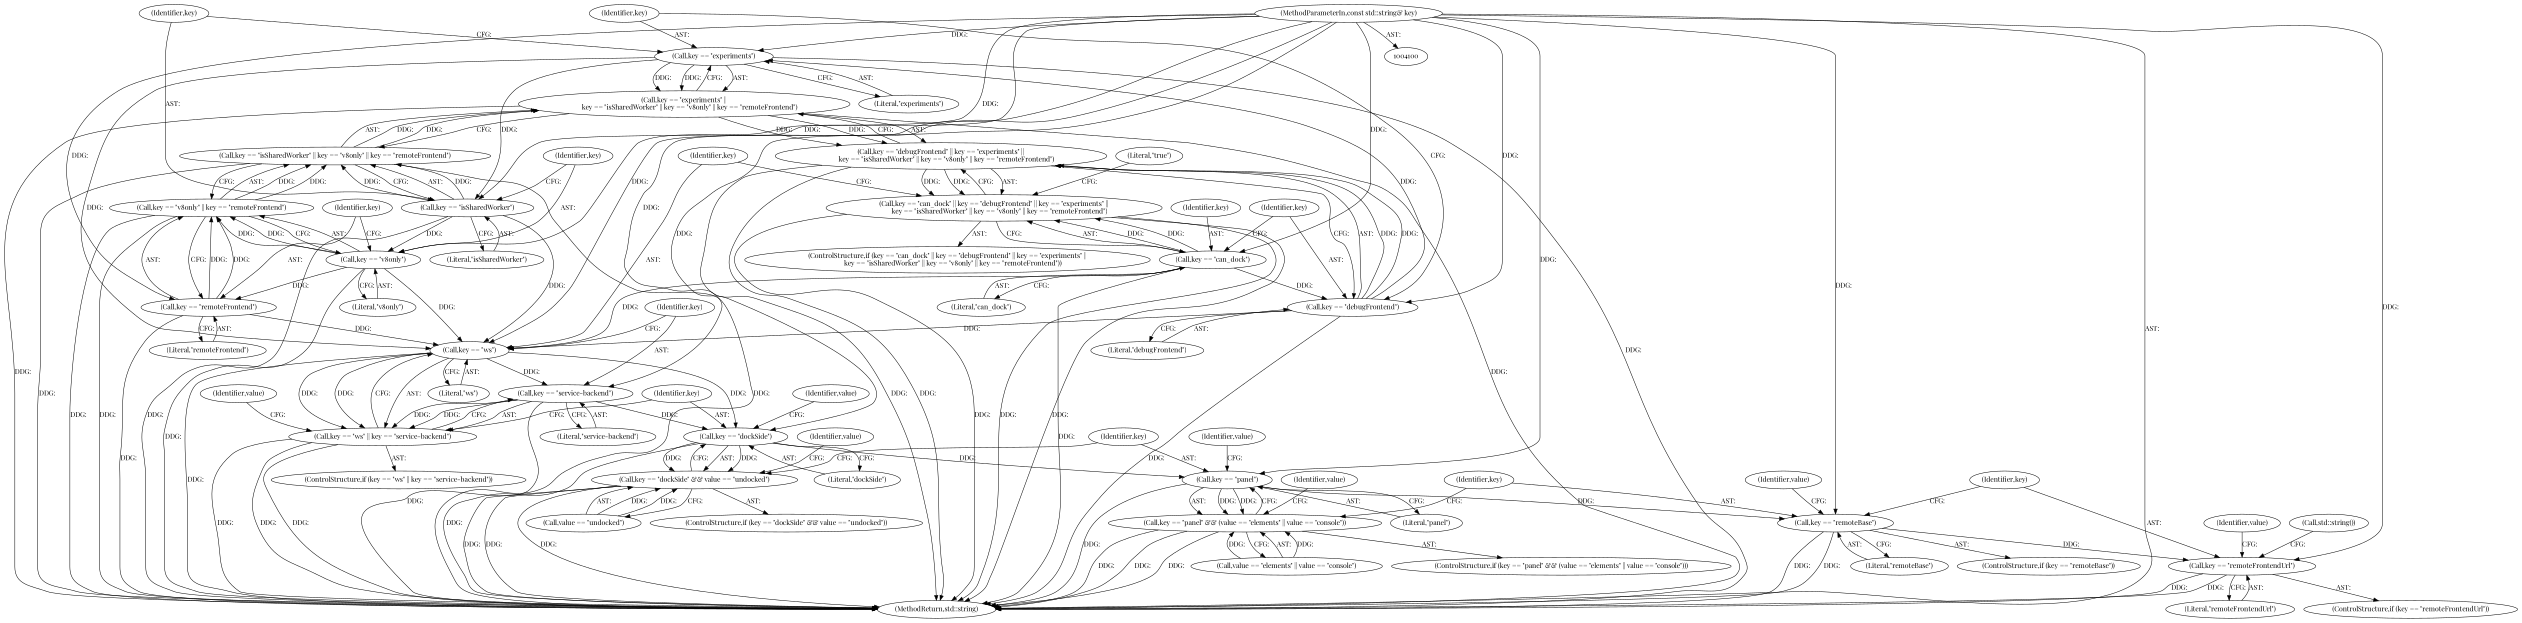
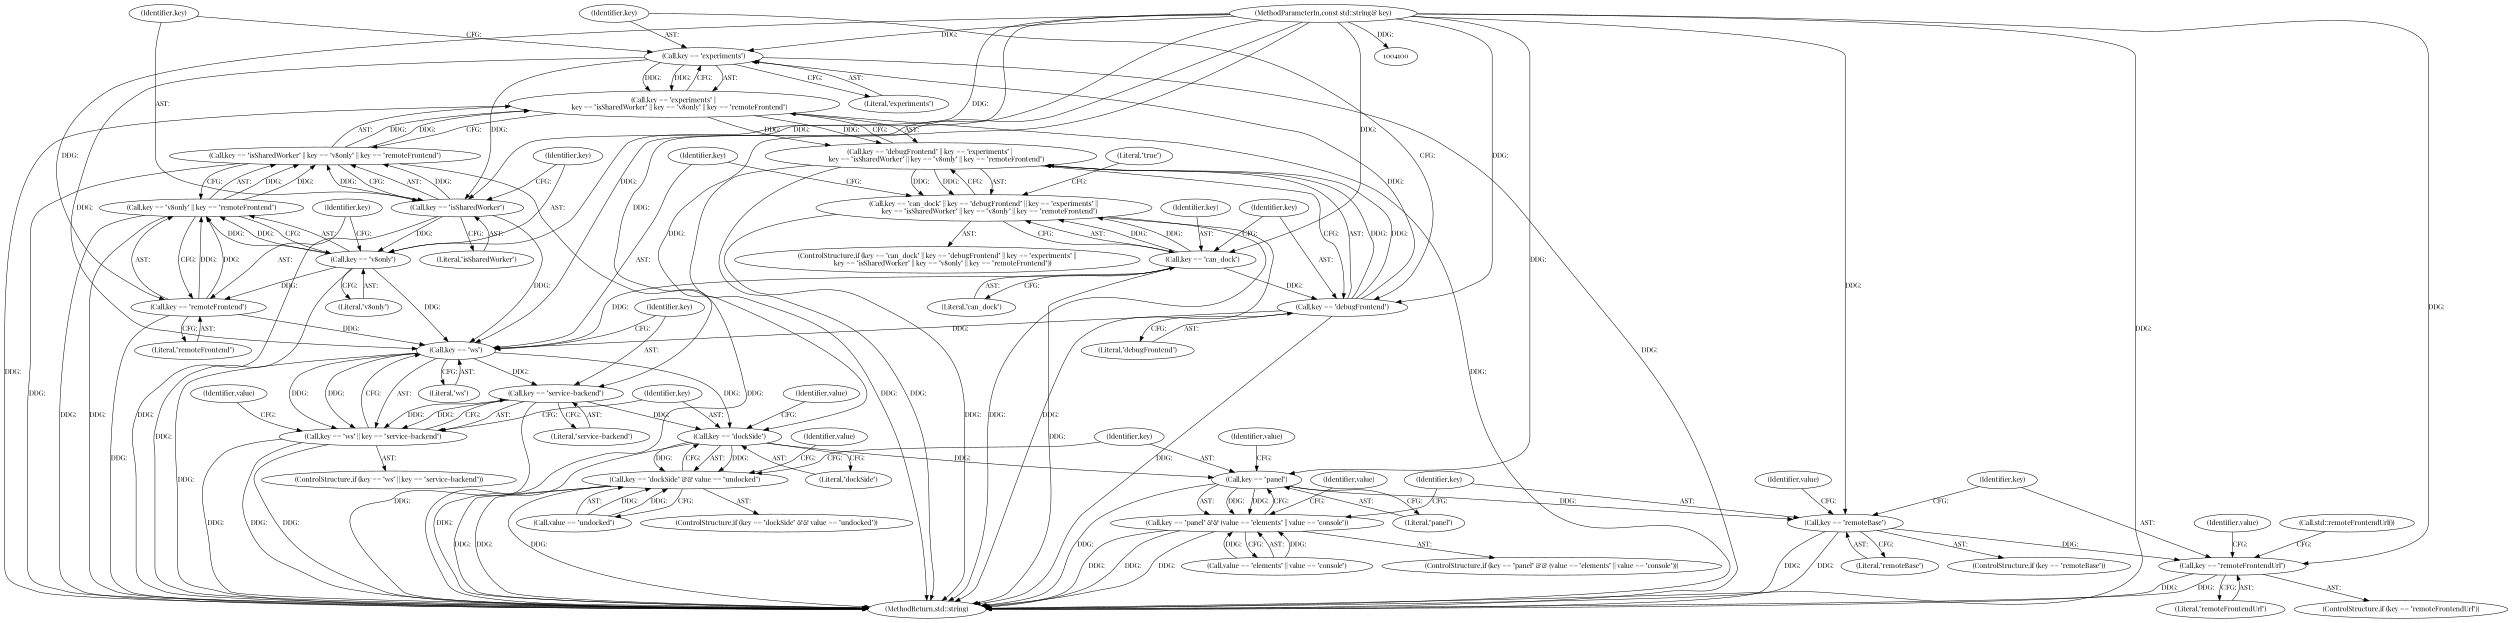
(1395, 35) -> (1386, 35)
(2153, 329) -> (2144, 329)
(2329, 523) -> (2347, 523)
